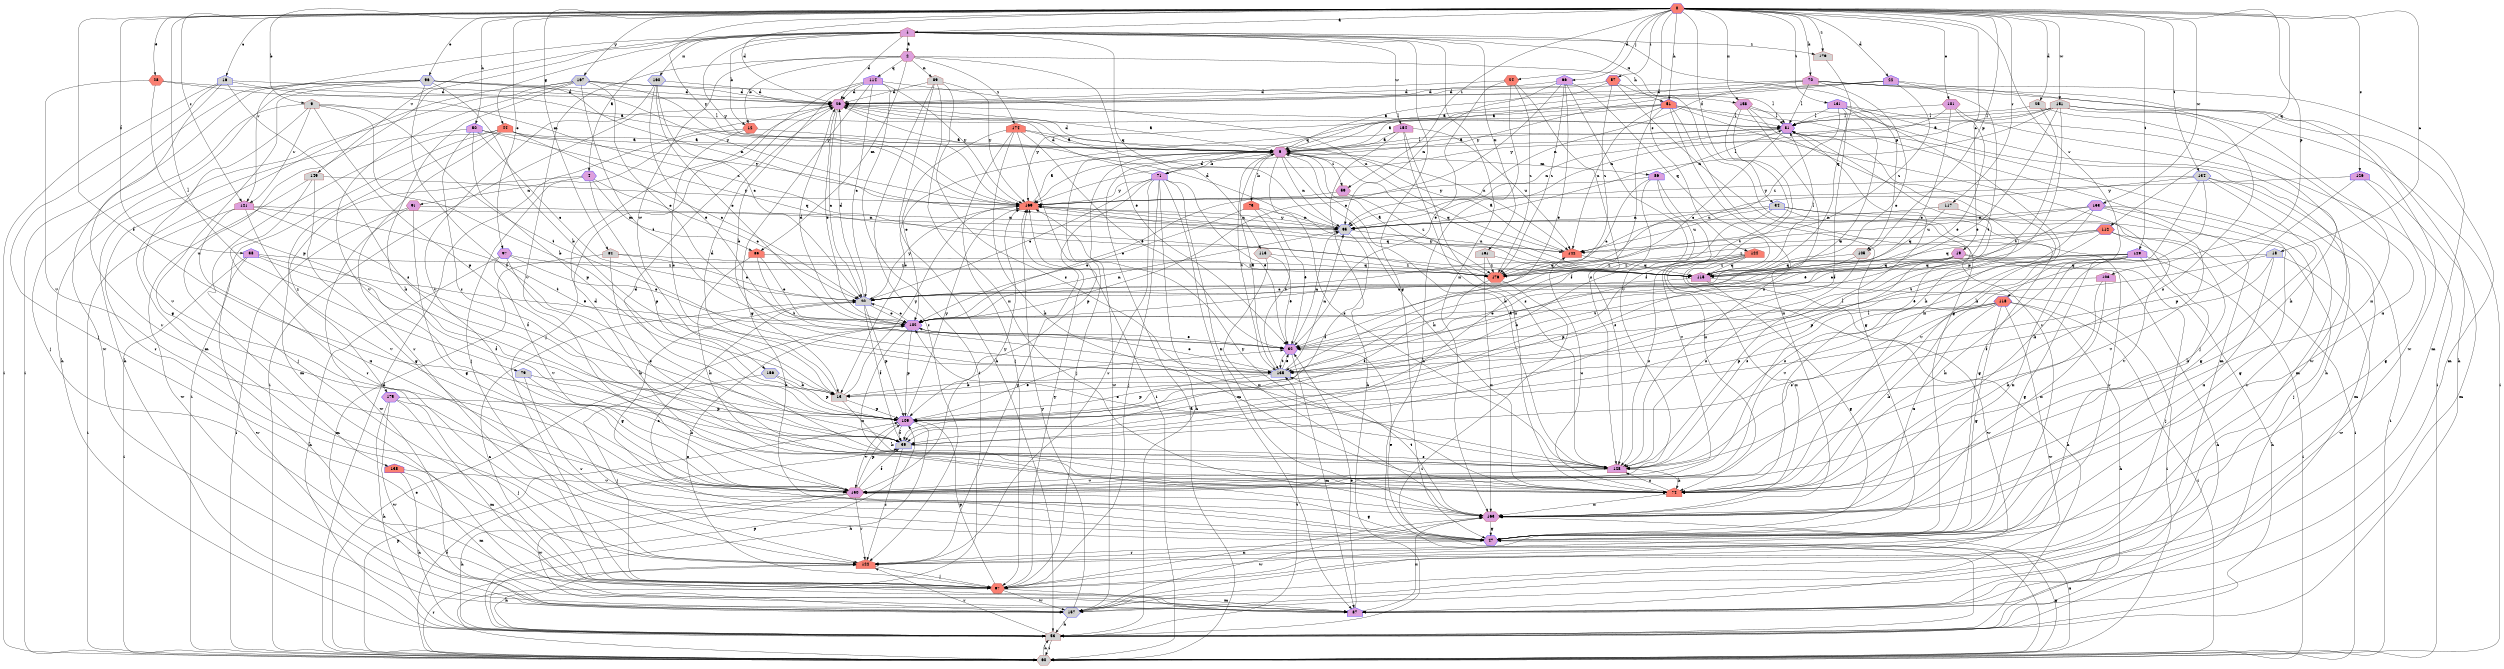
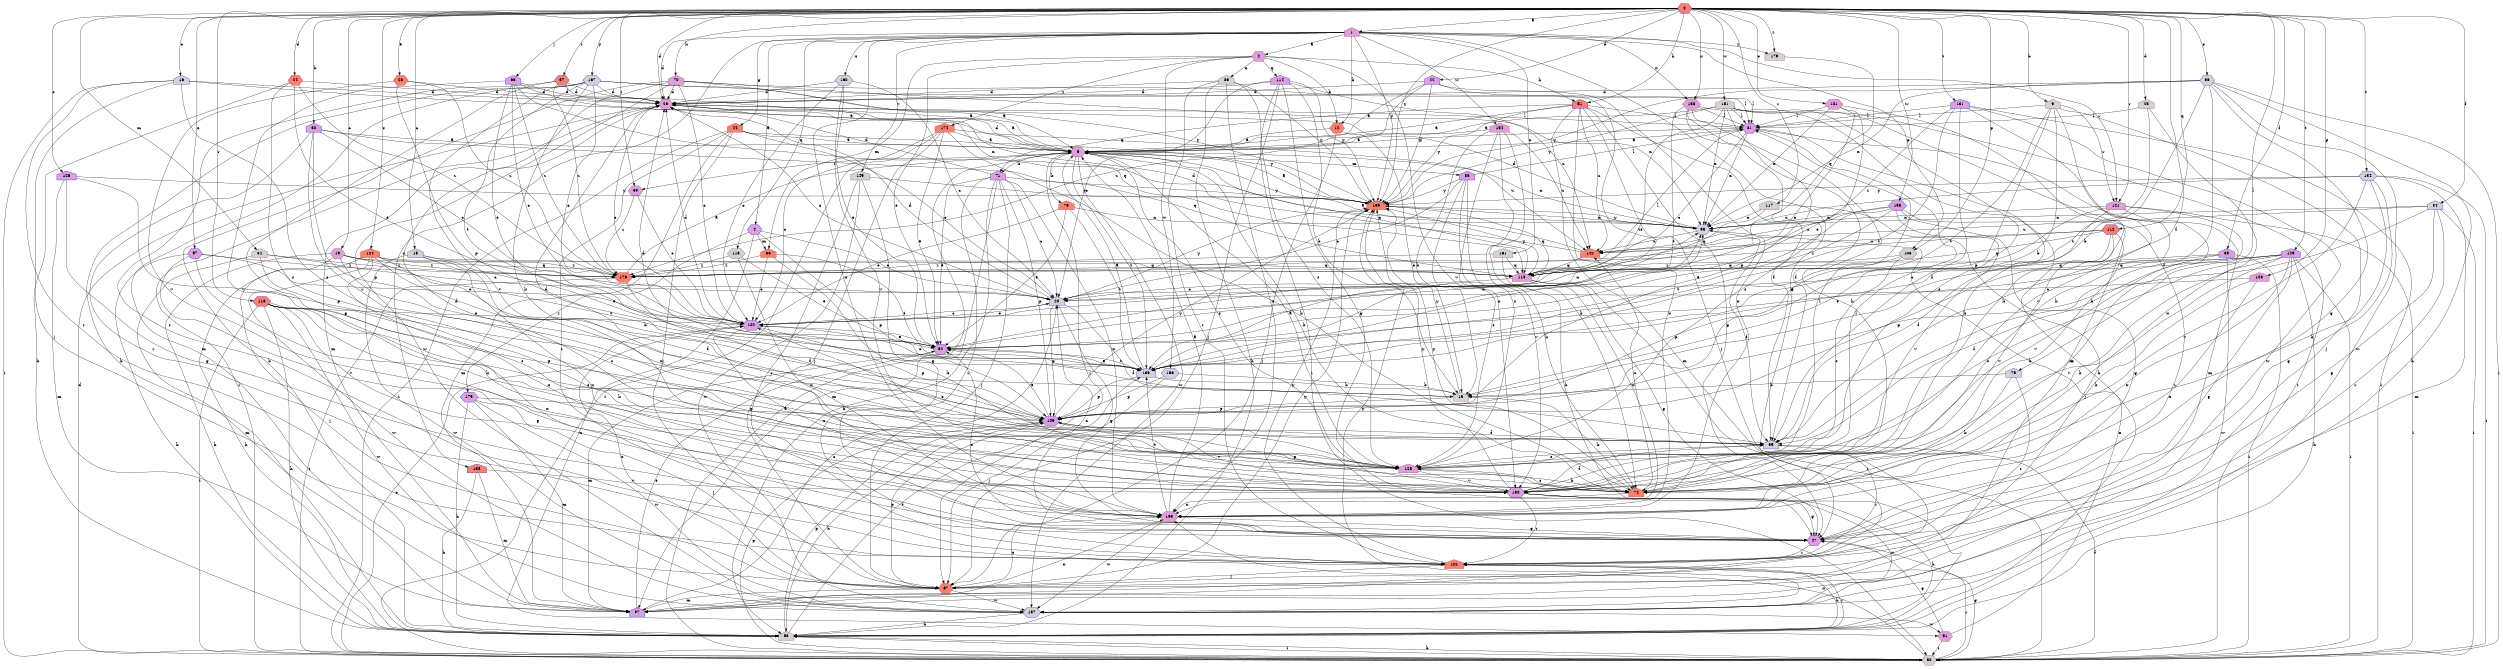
none -> (1187, 323)
(855, 493) -> (1516, 493)
(515, 586) -> (1490, 613)
